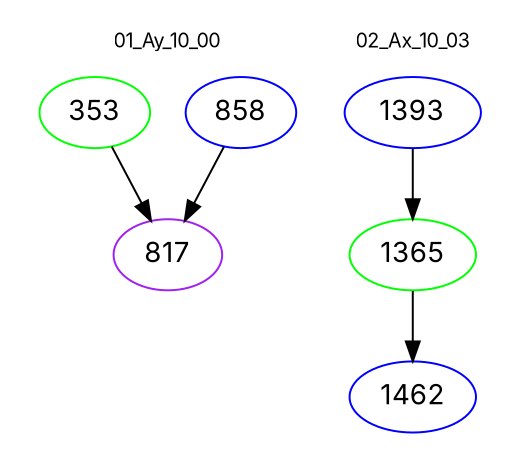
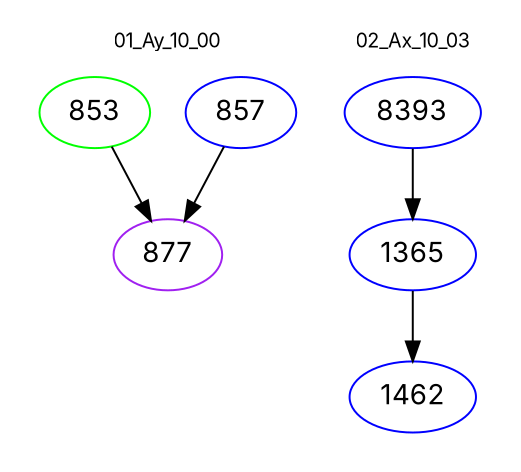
(95, 113) -> (95, 113)
(241, 113) -> (241, 113)
(413, 113) -> (413, 113)
(168, 255) -> (168, 255)
(413, 255) -> (413, 255)
